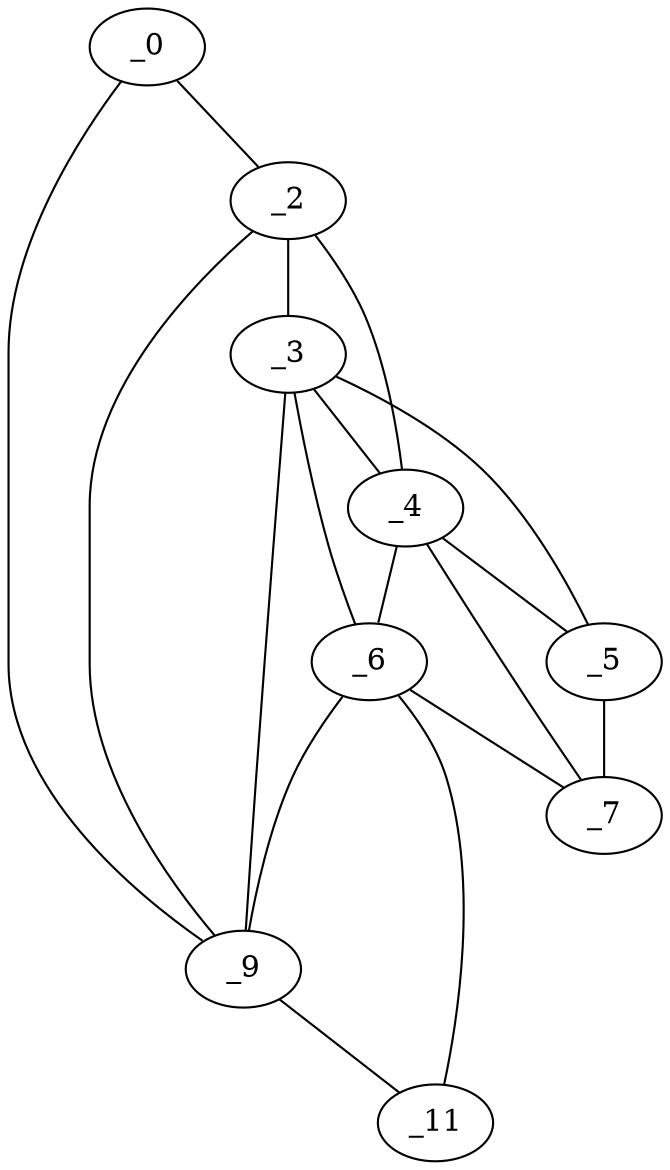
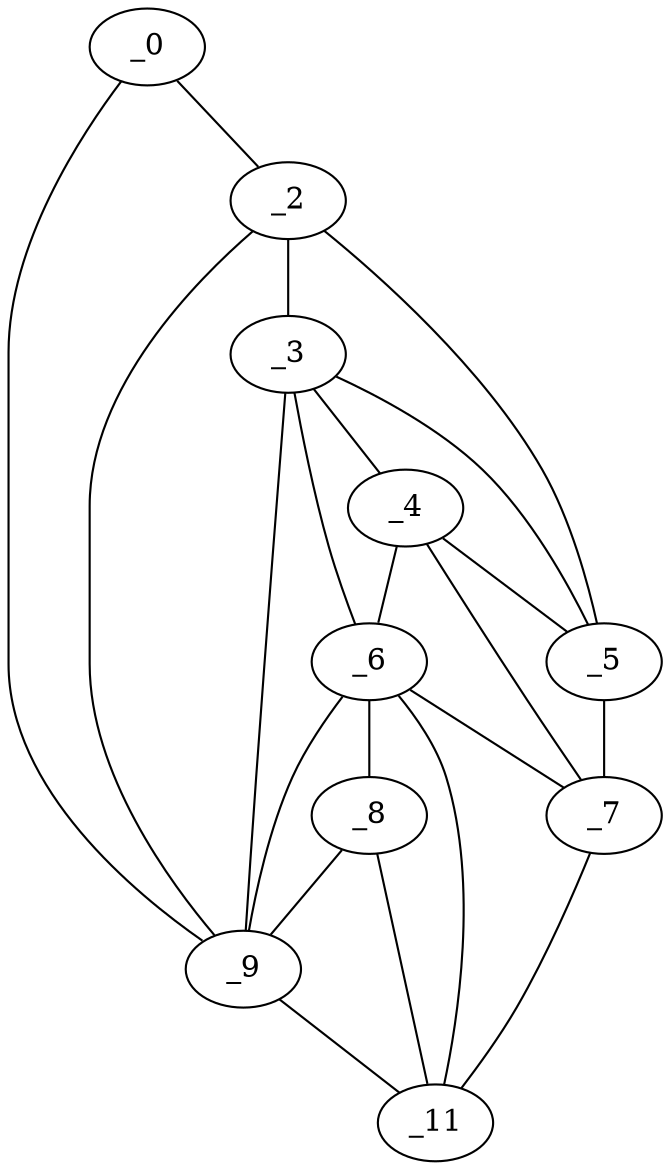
(376, 346) -> (497, 403)
none -> (369, 815)
none -> (534, 975)
